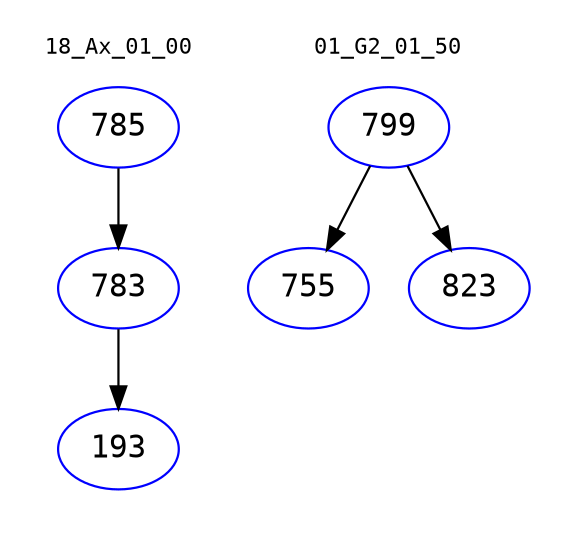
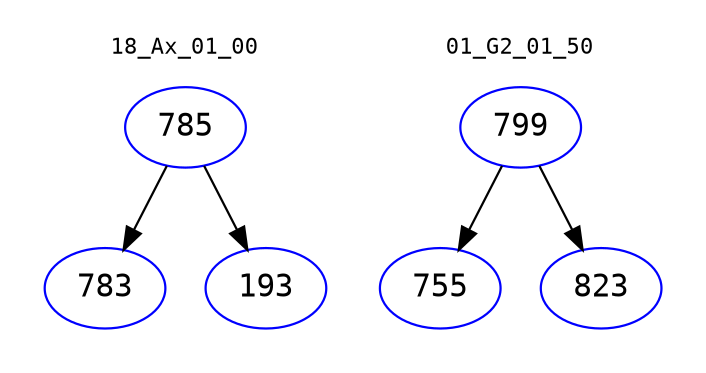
(118, 358) -> (221, 198)
